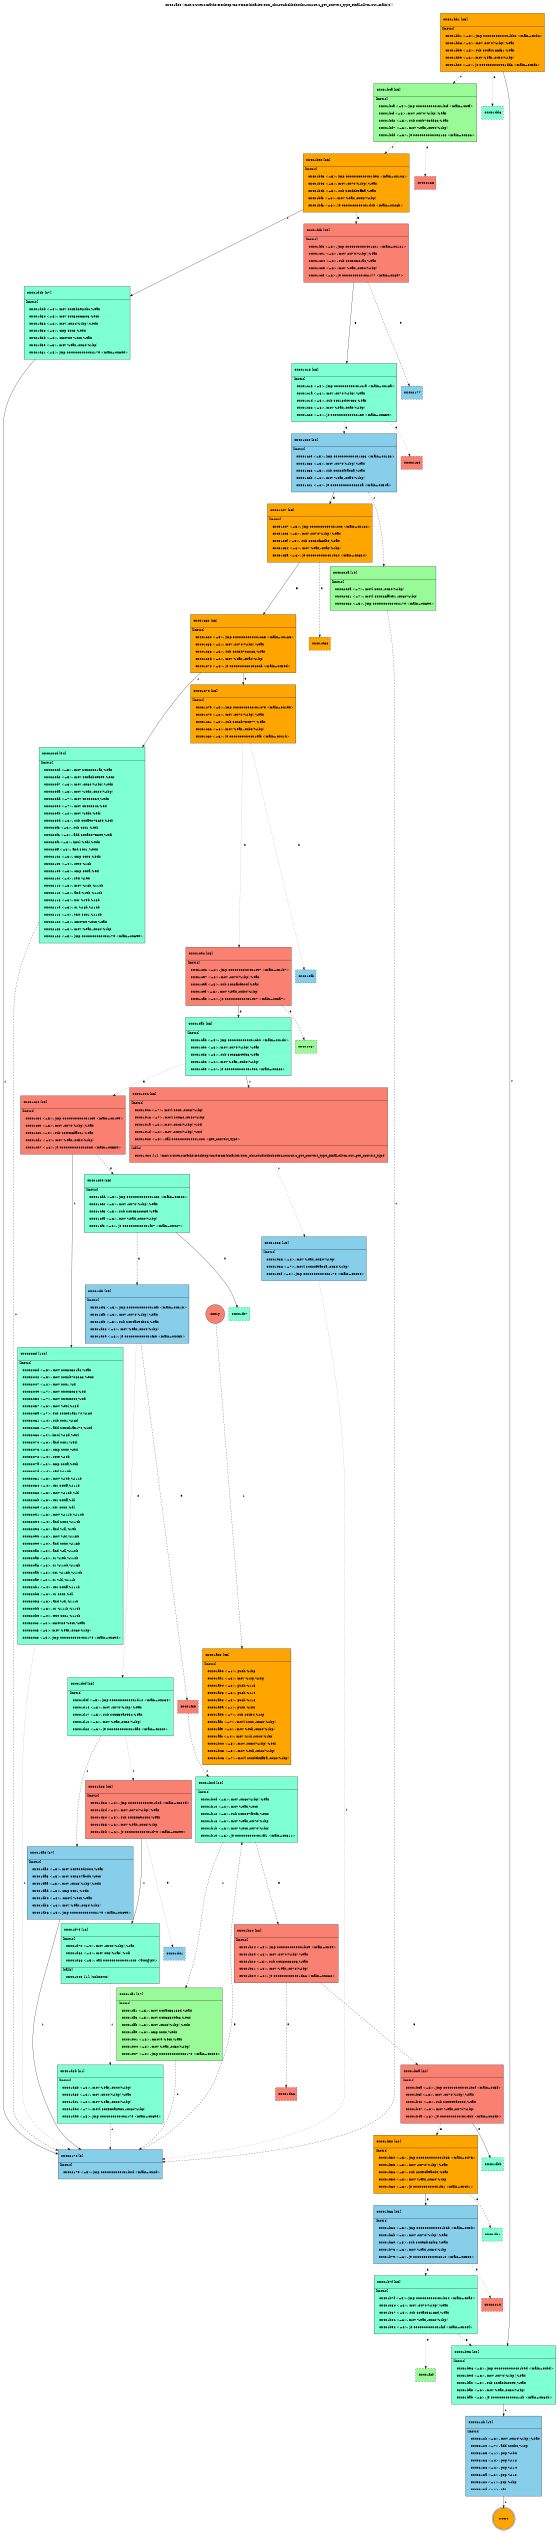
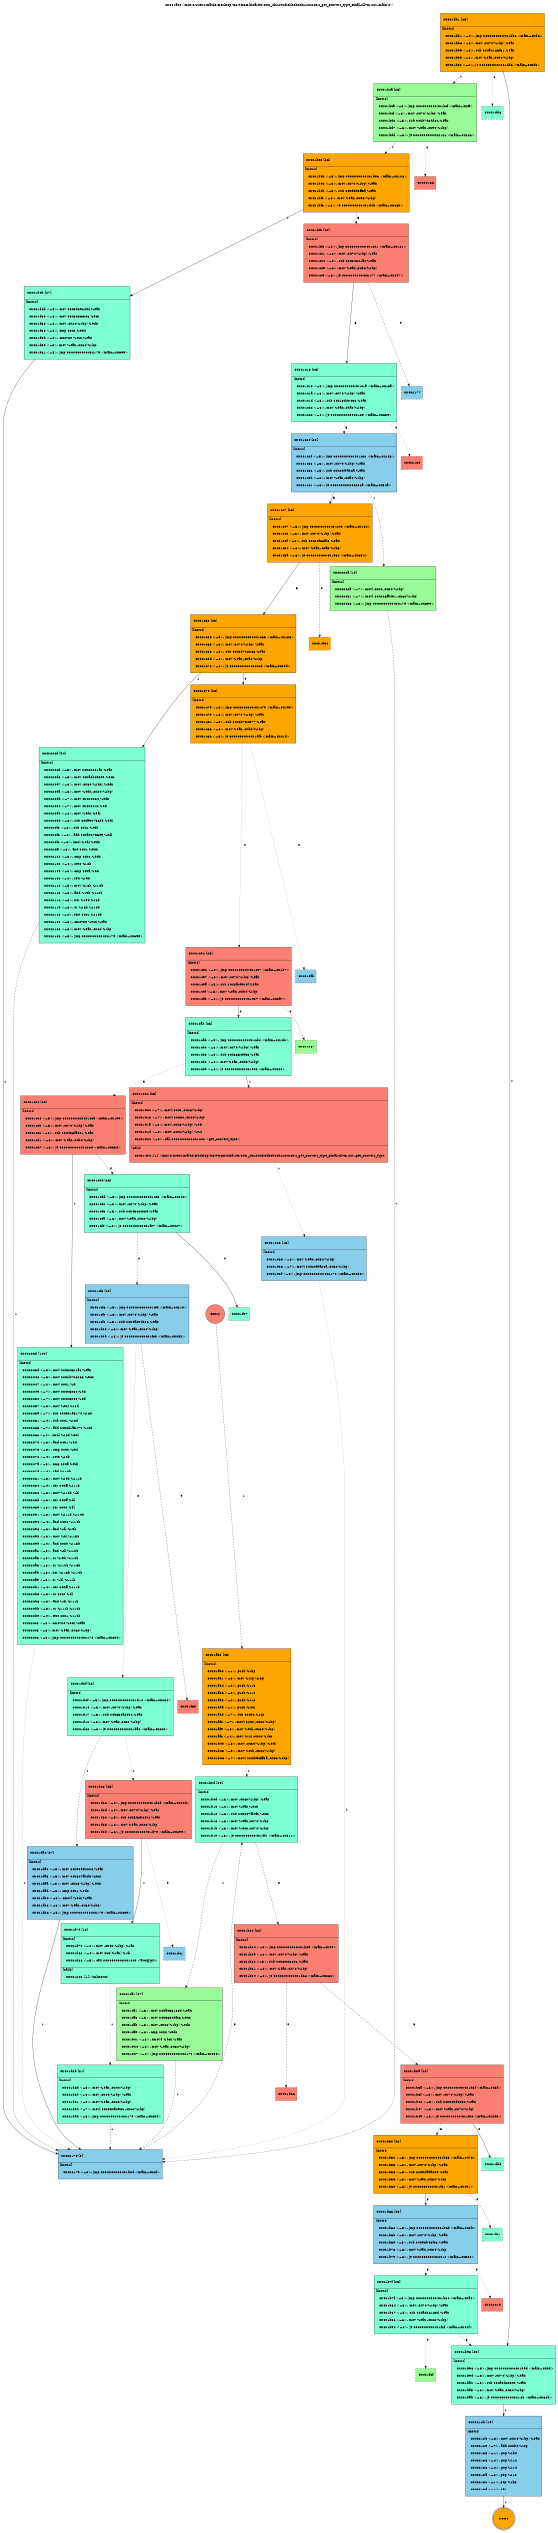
(193, 1746) -> (247, 1770)
